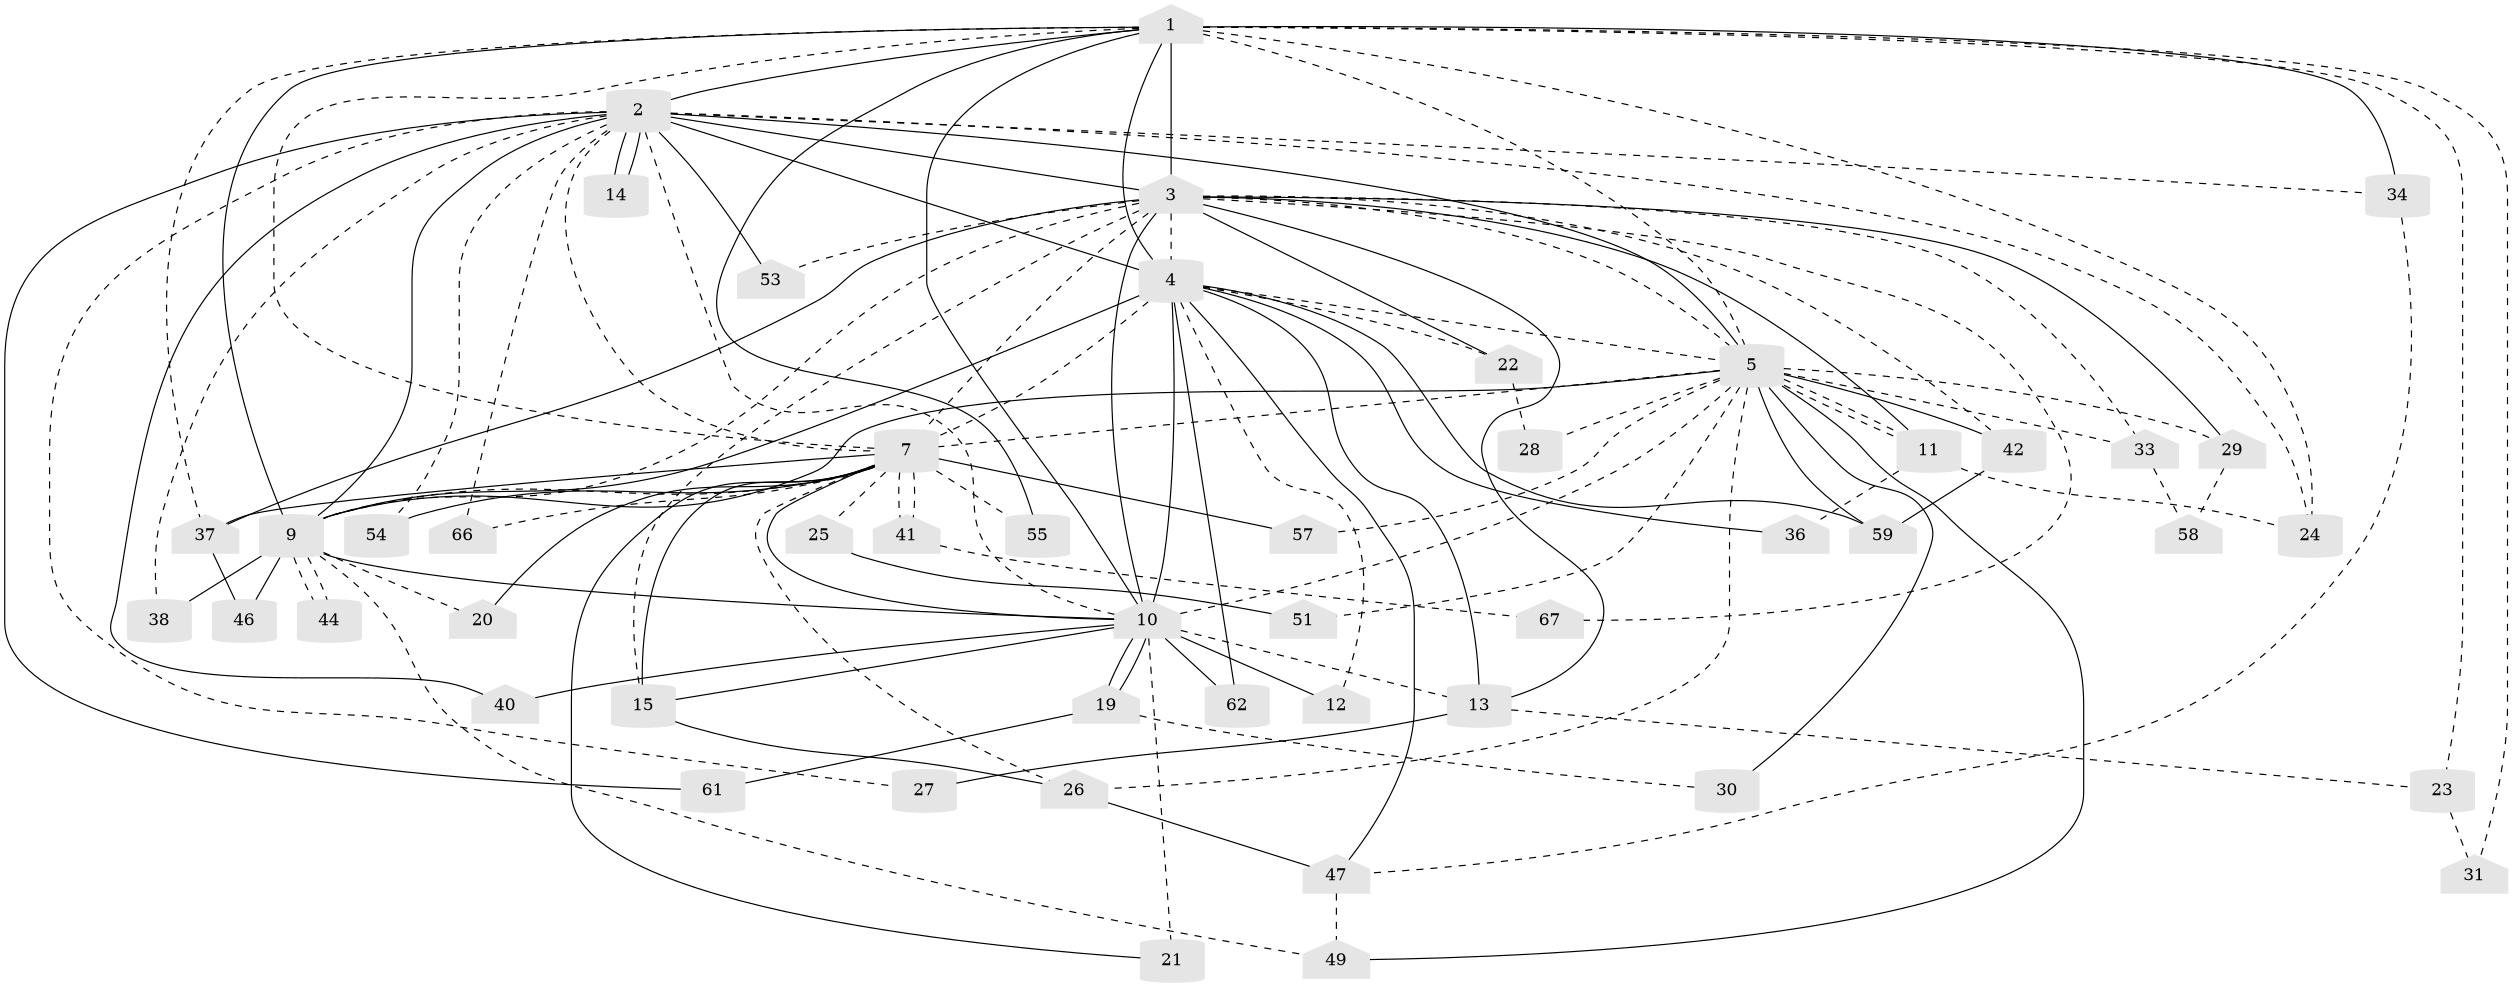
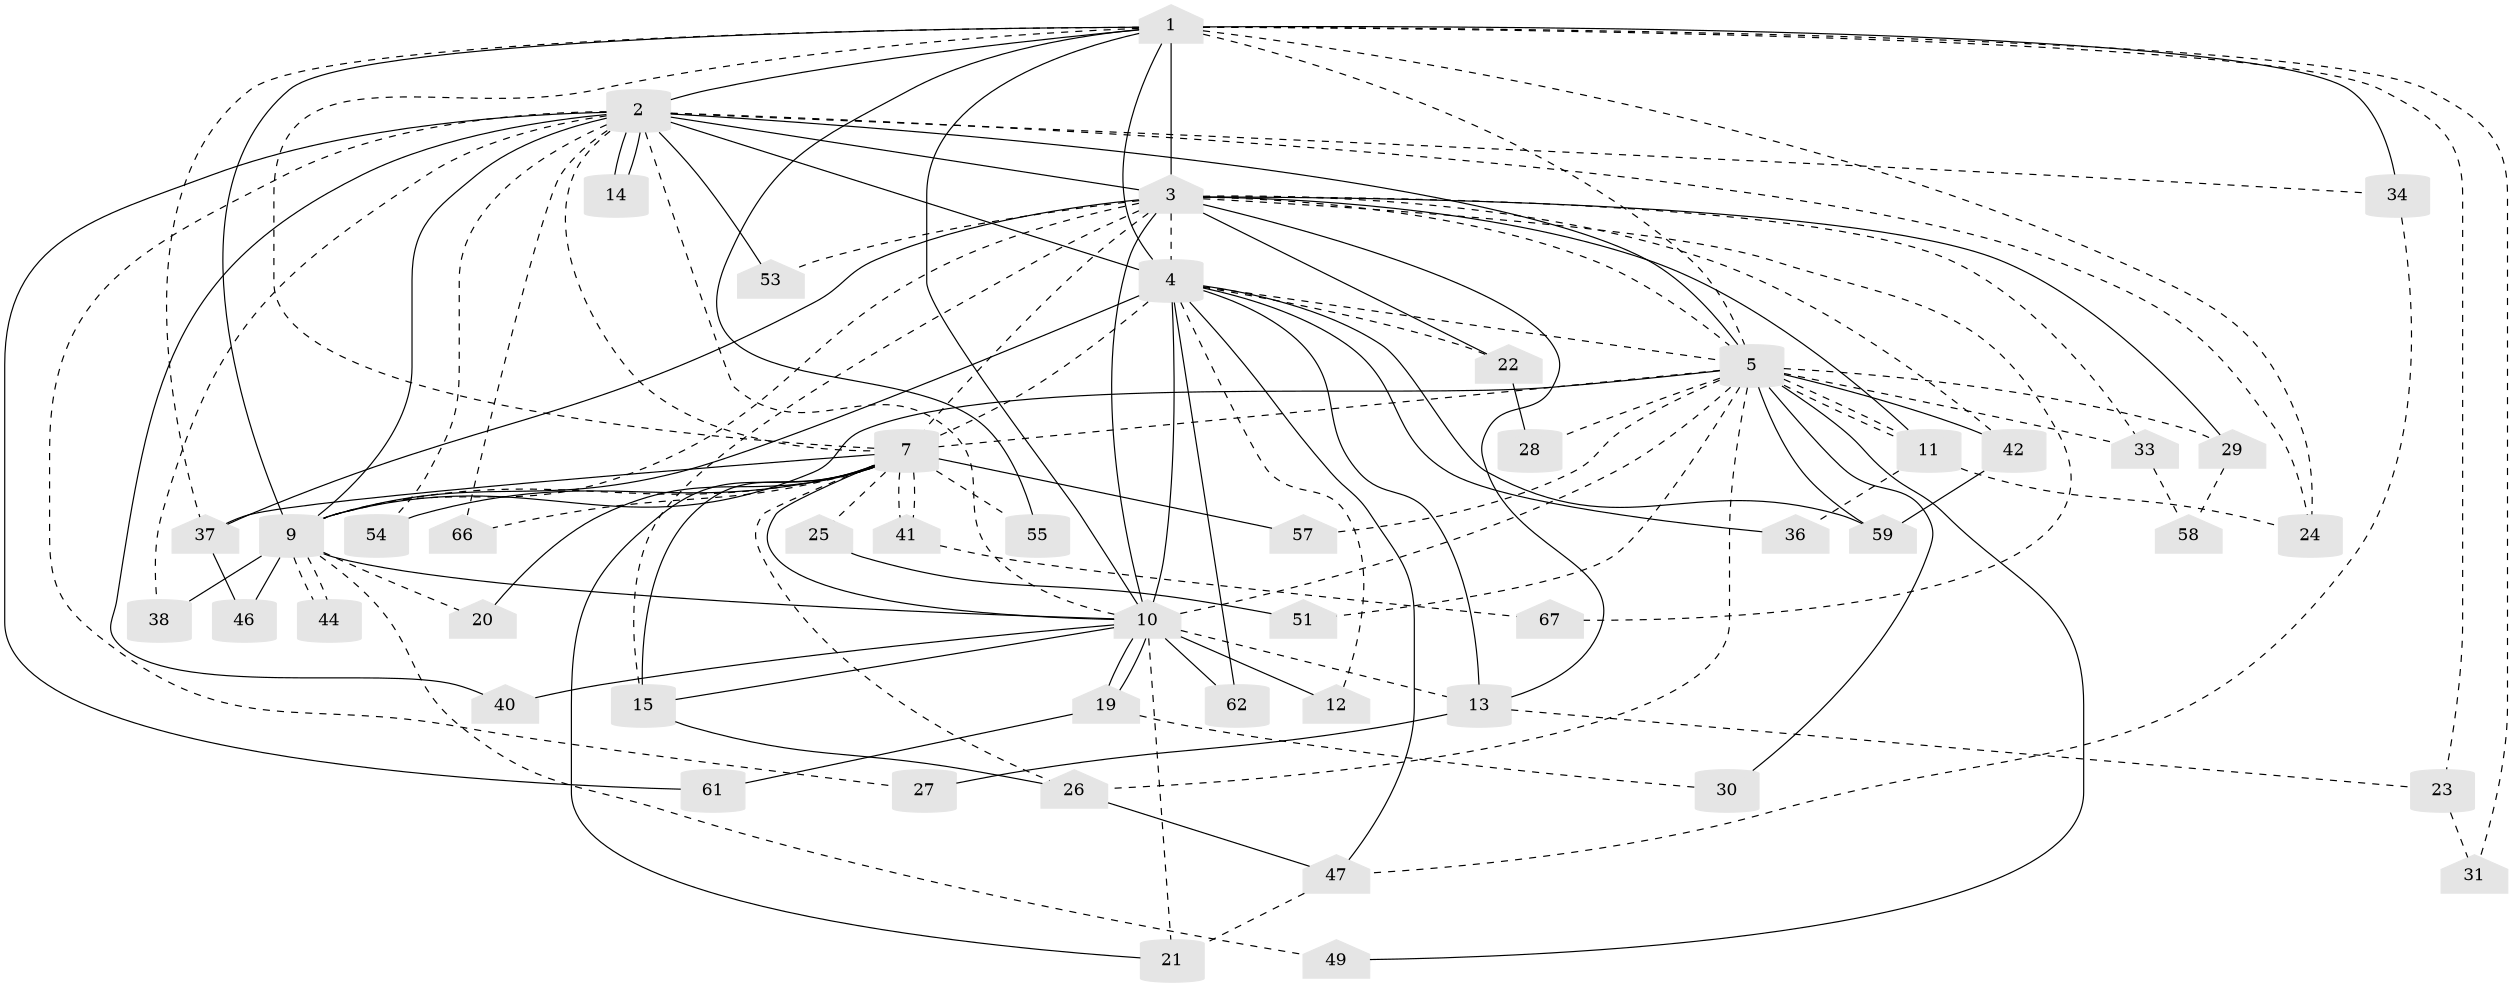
(1517, 401) -> (1517, 401)
(1336, 917) -> (1254, 918)
